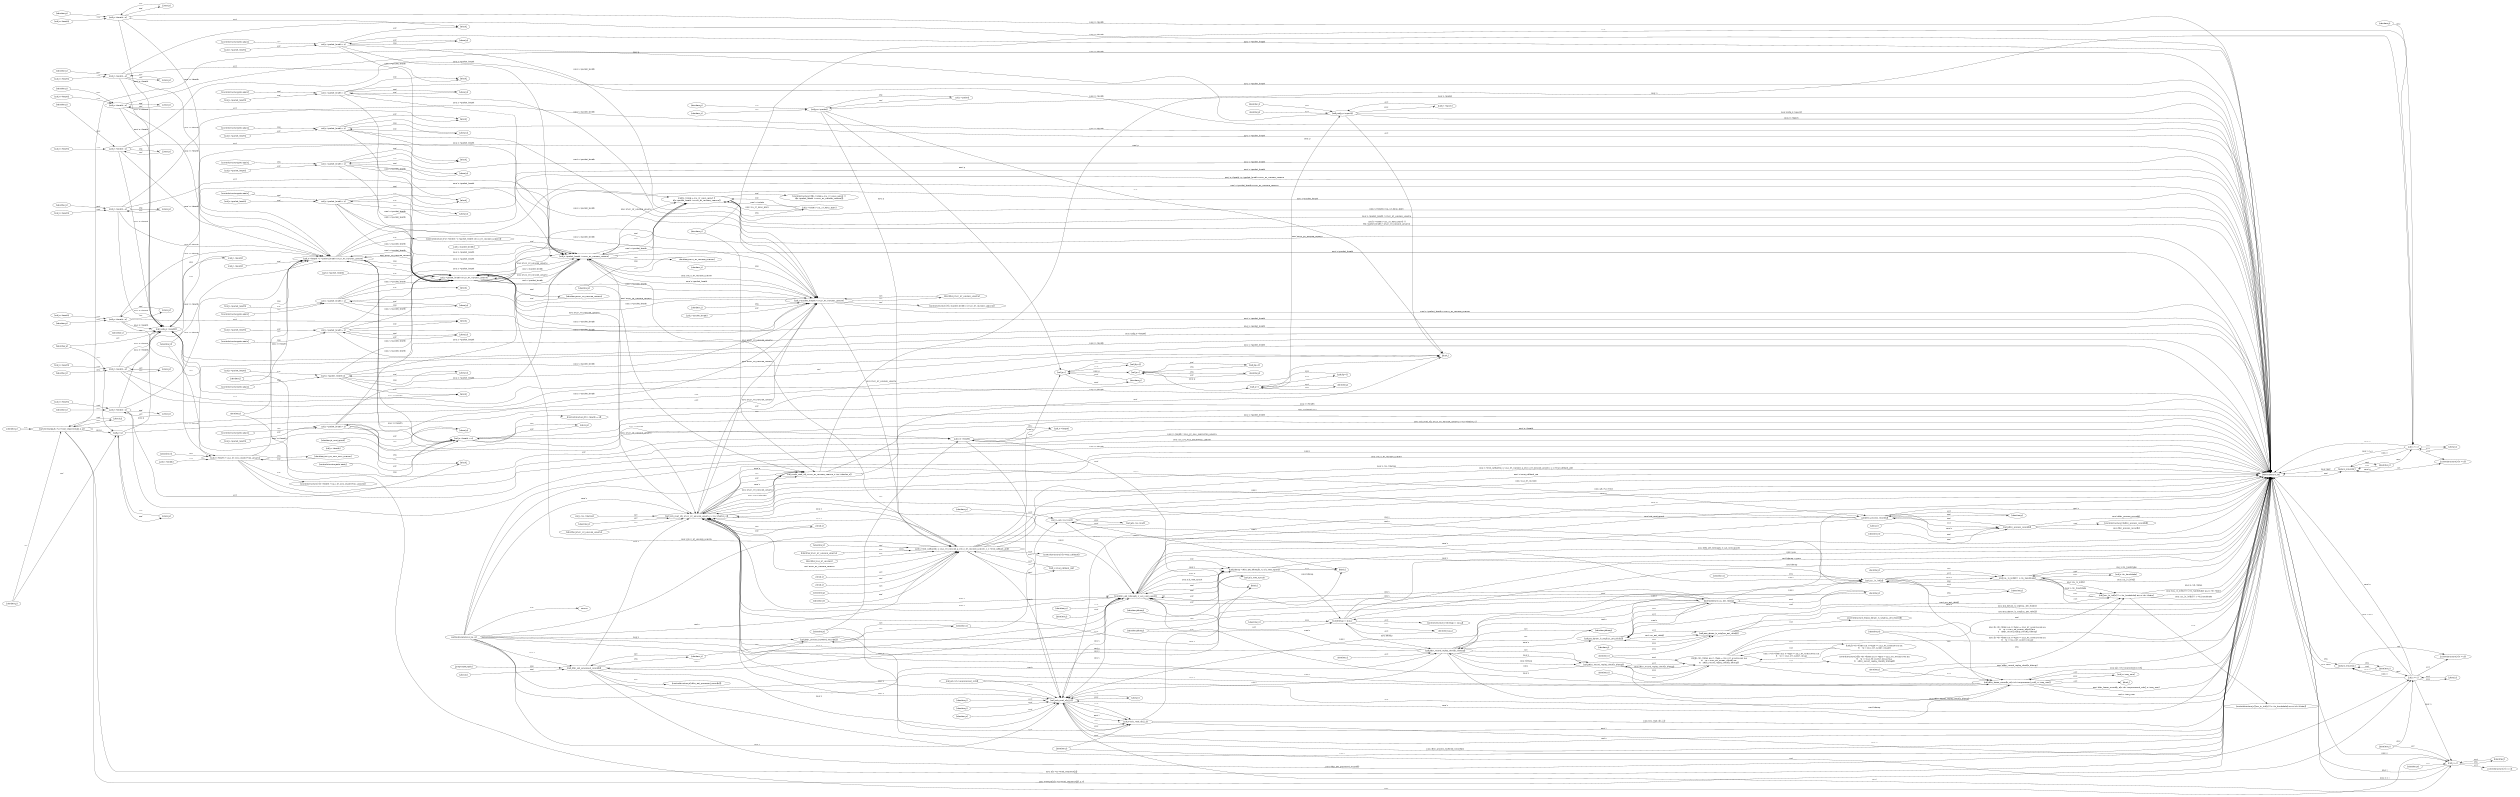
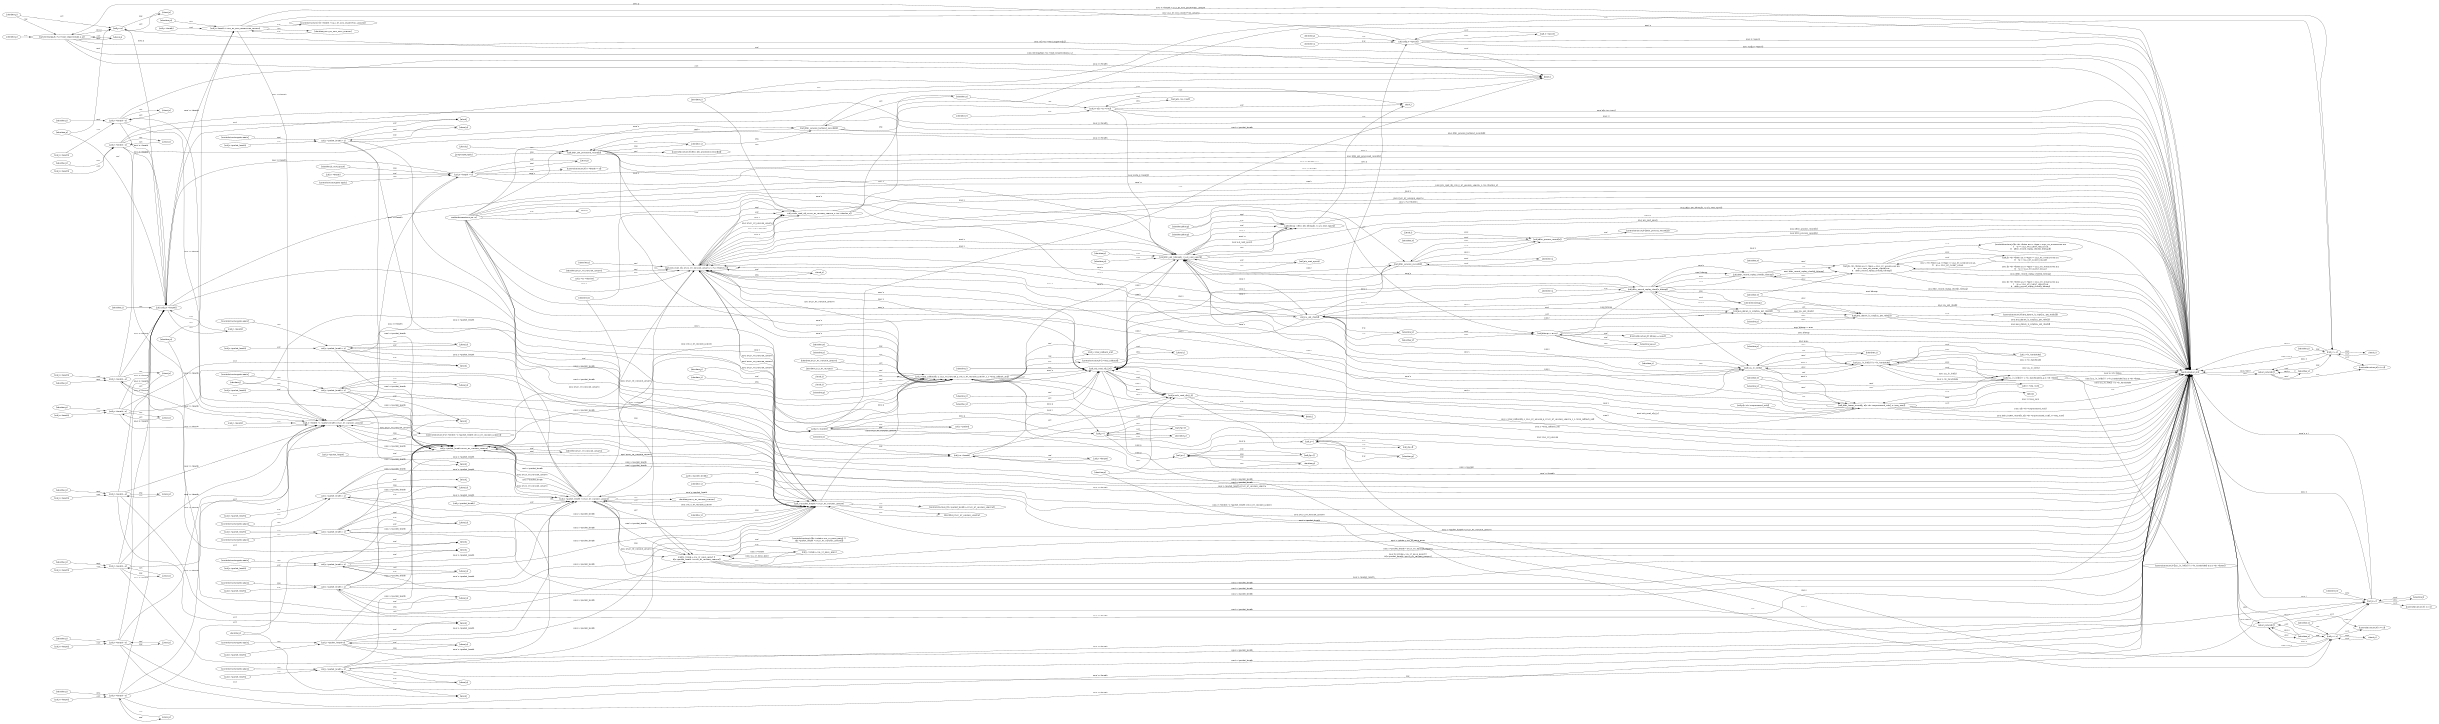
(1314, 590) -> none
(1719, 601) -> (1309, 317)
(1021, 684) -> (1430, 380)
